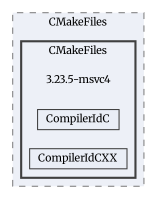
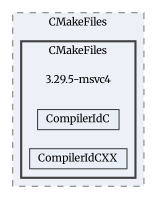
(78, 80) -> (78, 80)
